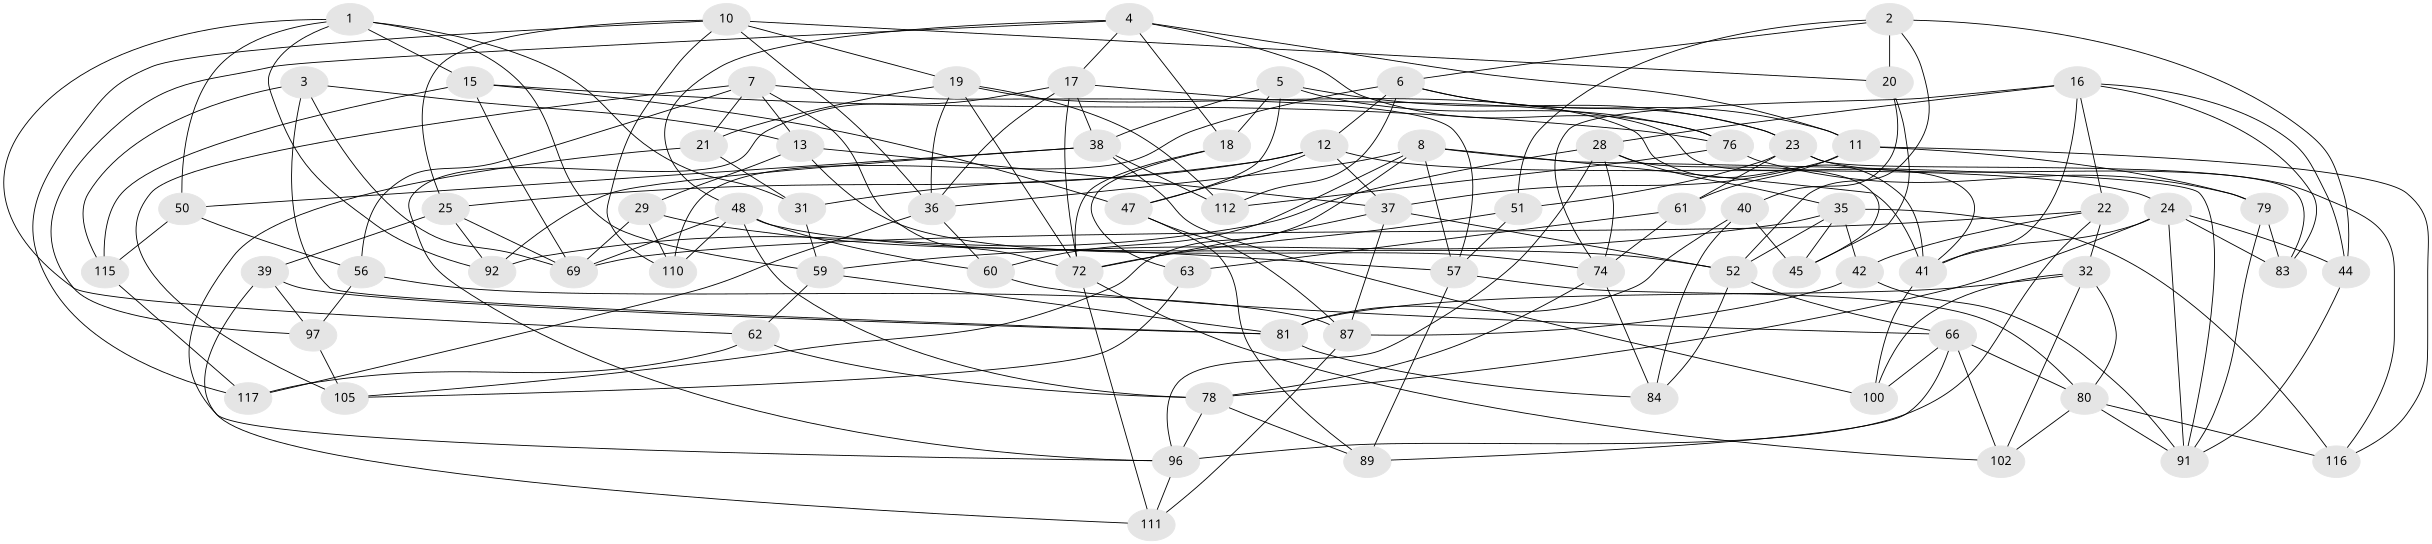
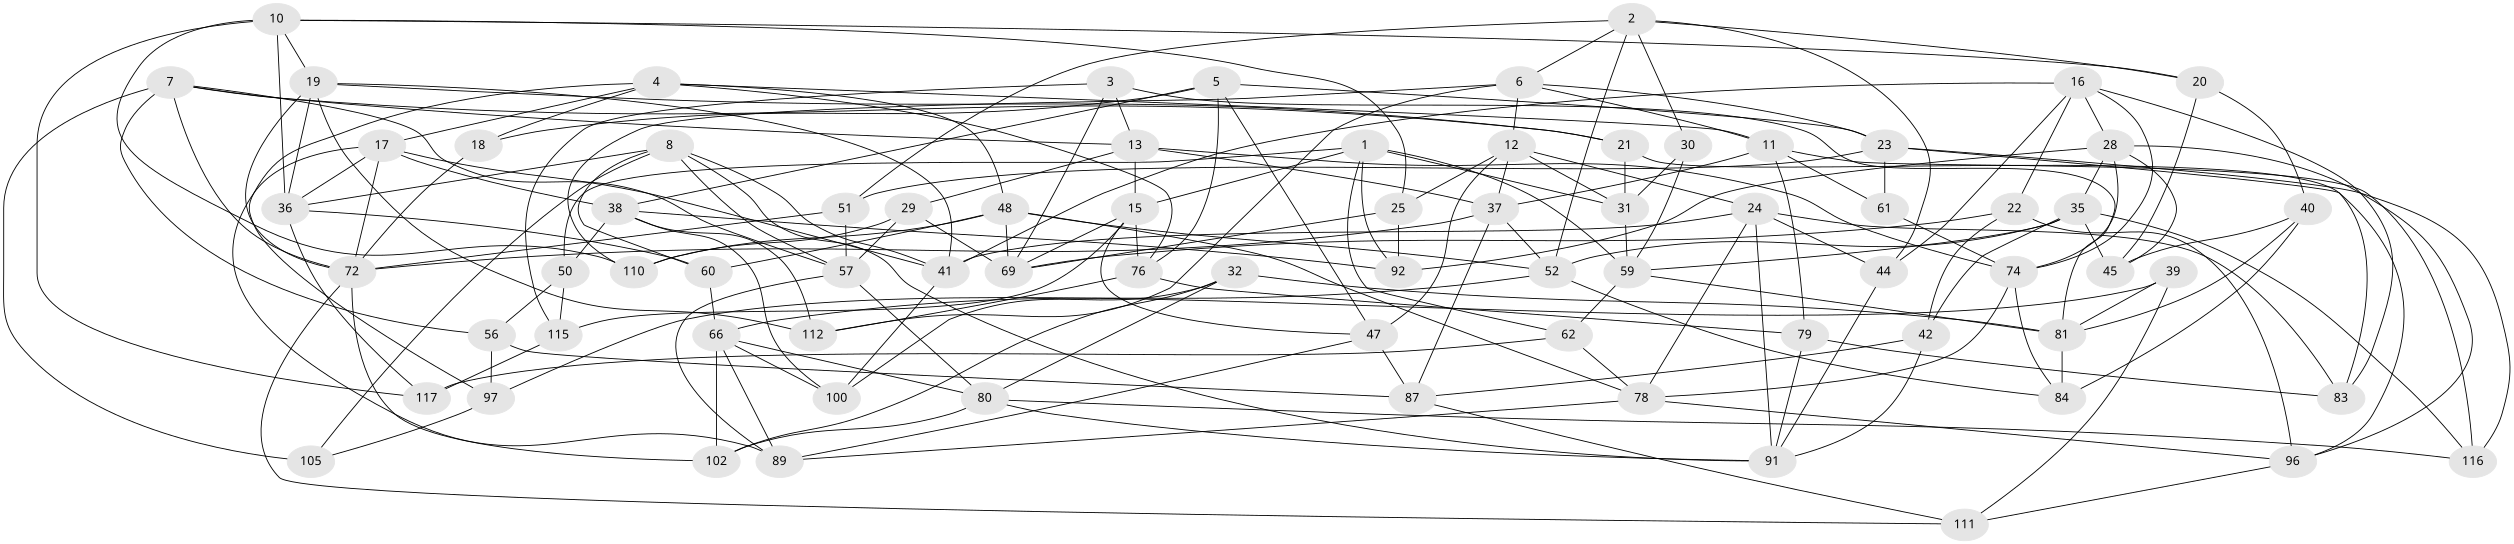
none -> (1688, 146)
none -> (1135, 177)
(355, 241) -> none
(2095, 241) -> none
(440, 272) -> (375, 403)
(1187, 272) -> none
